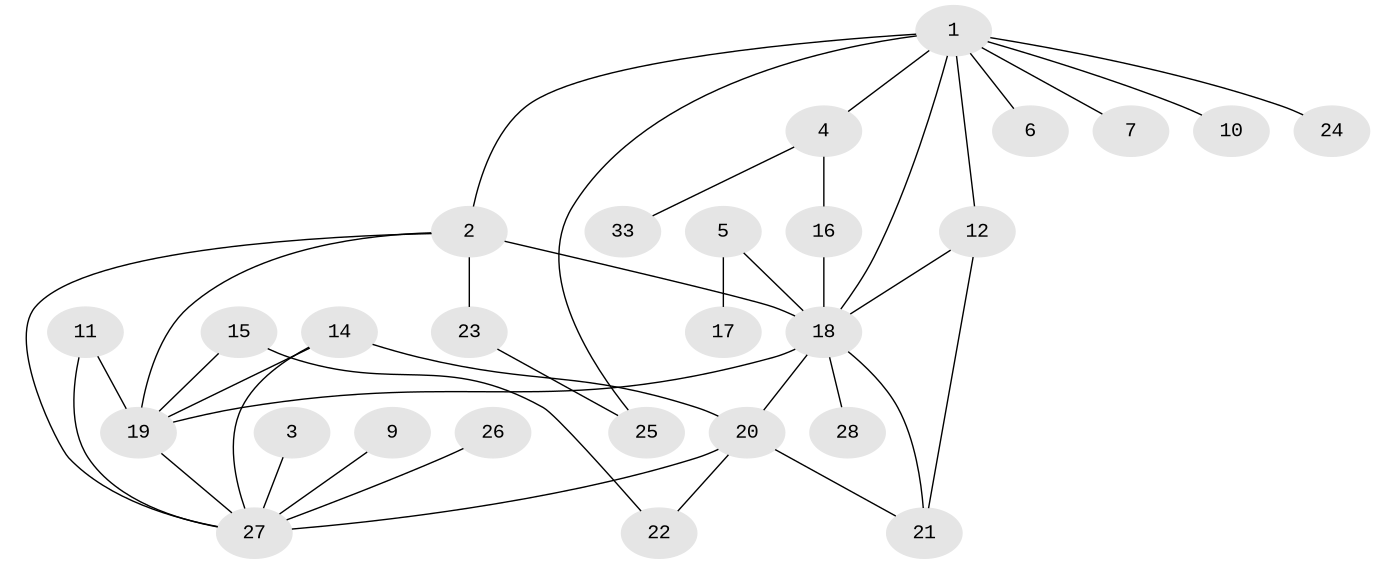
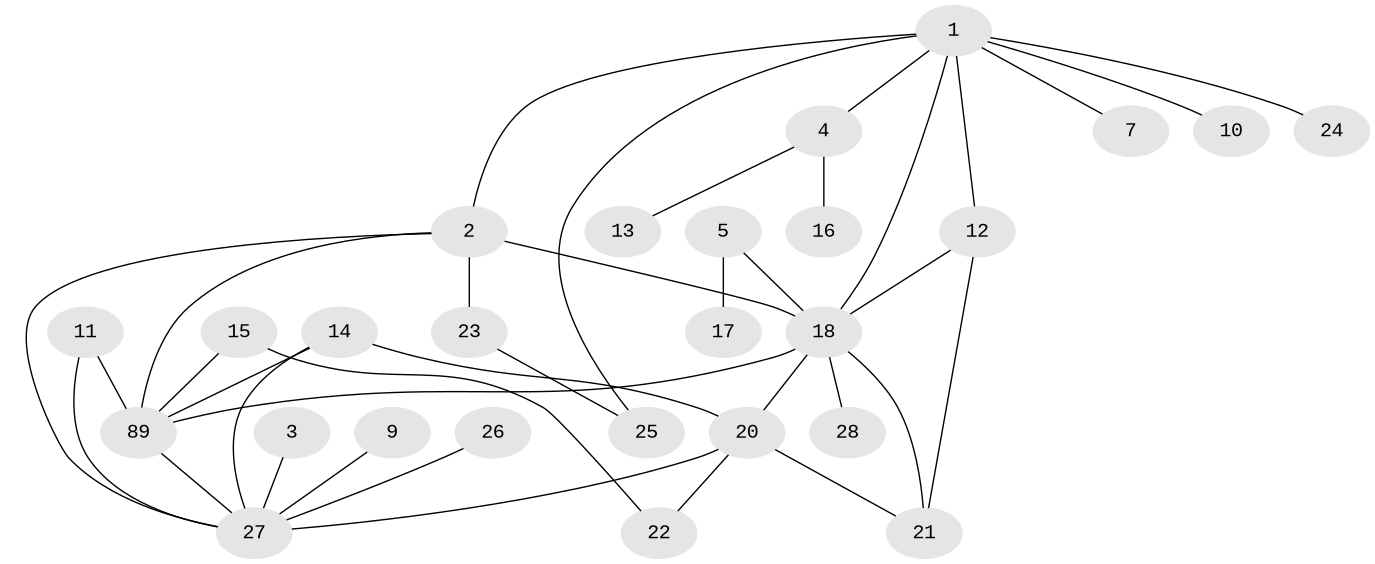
(1030, 131) -> none
(623, 232) -> (623, 232)
(824, 282) -> none
(138, 433) -> (138, 433)
